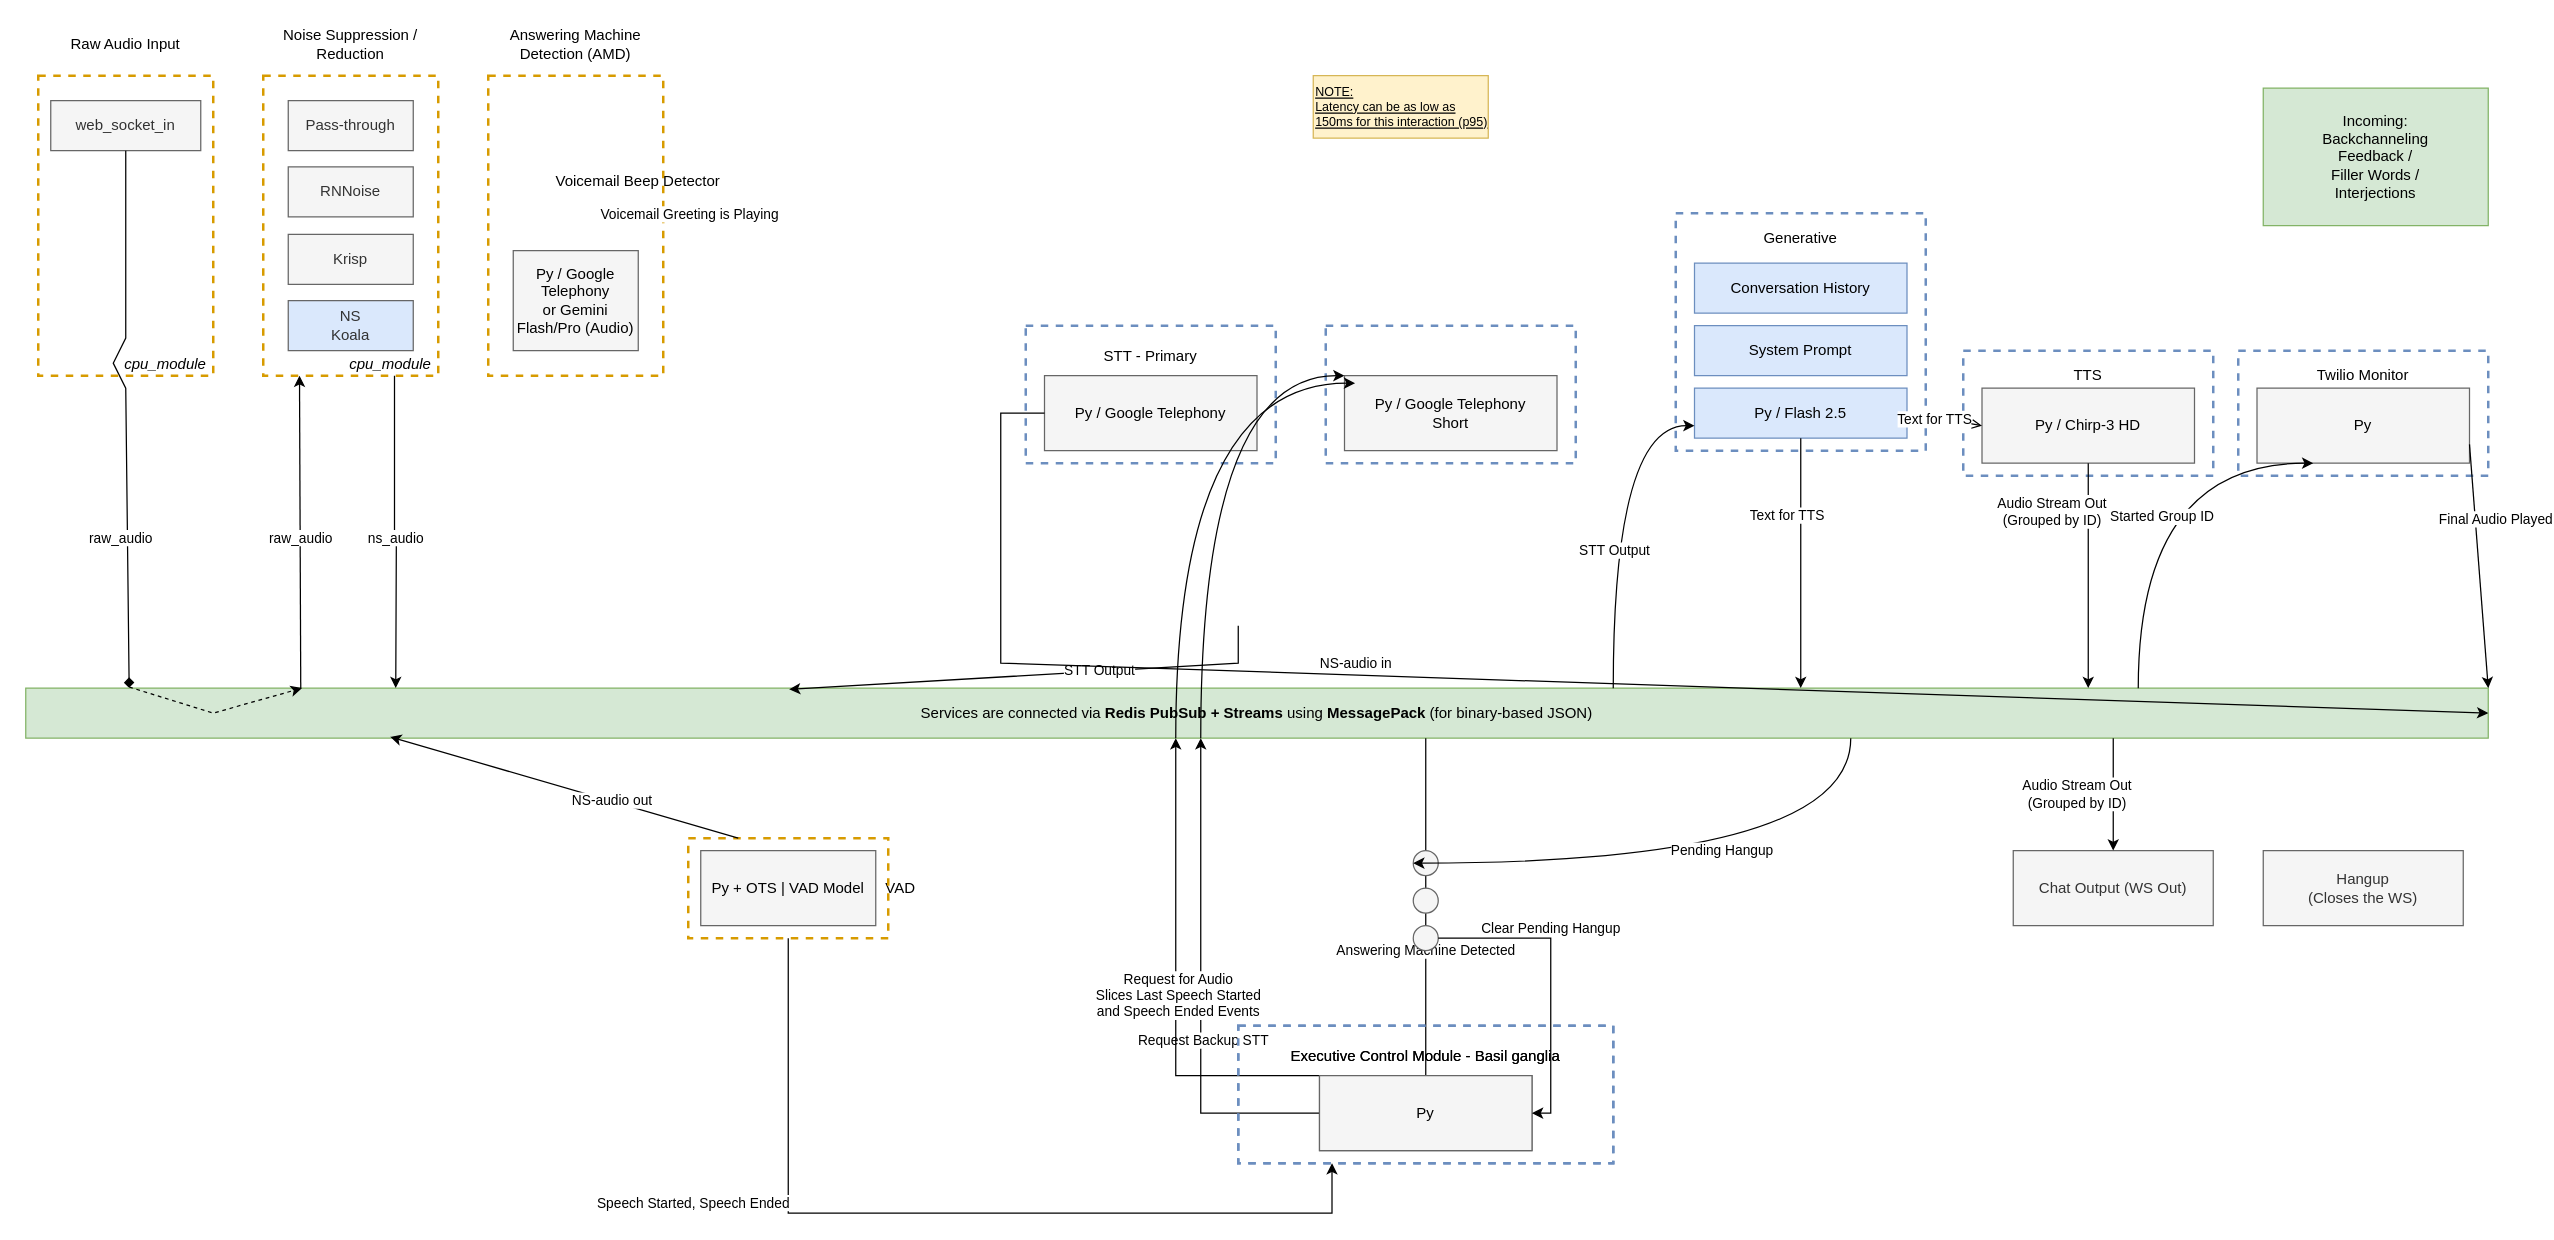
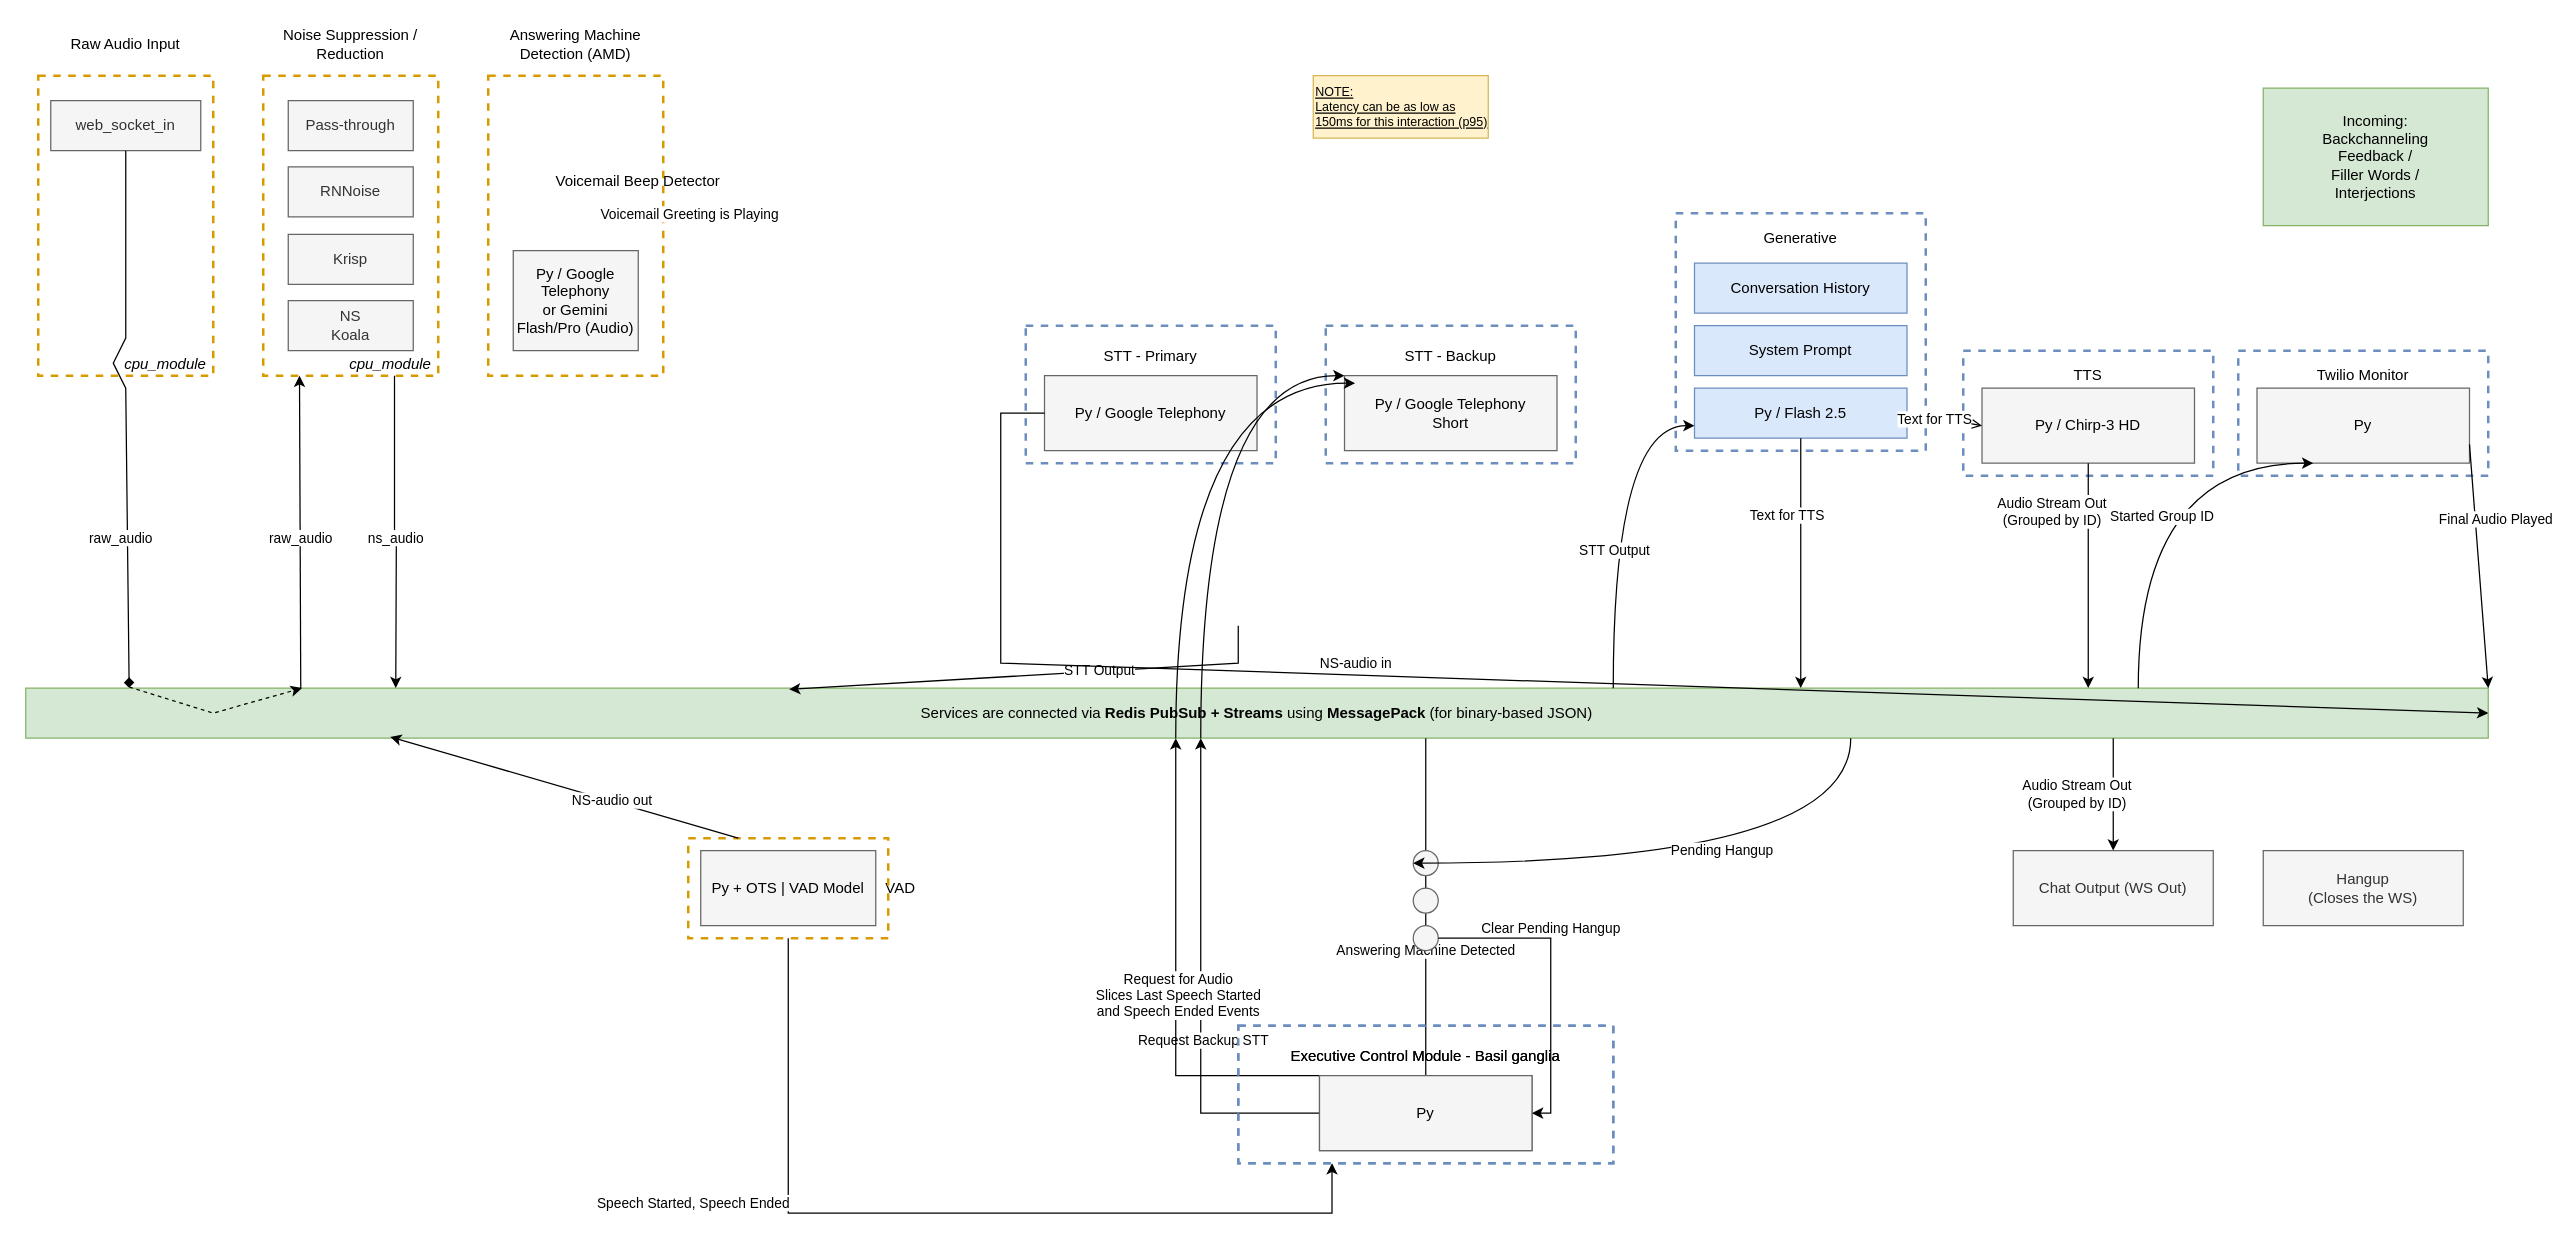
(351, 326) -> (351, 326)
none -> (1451, 357)
